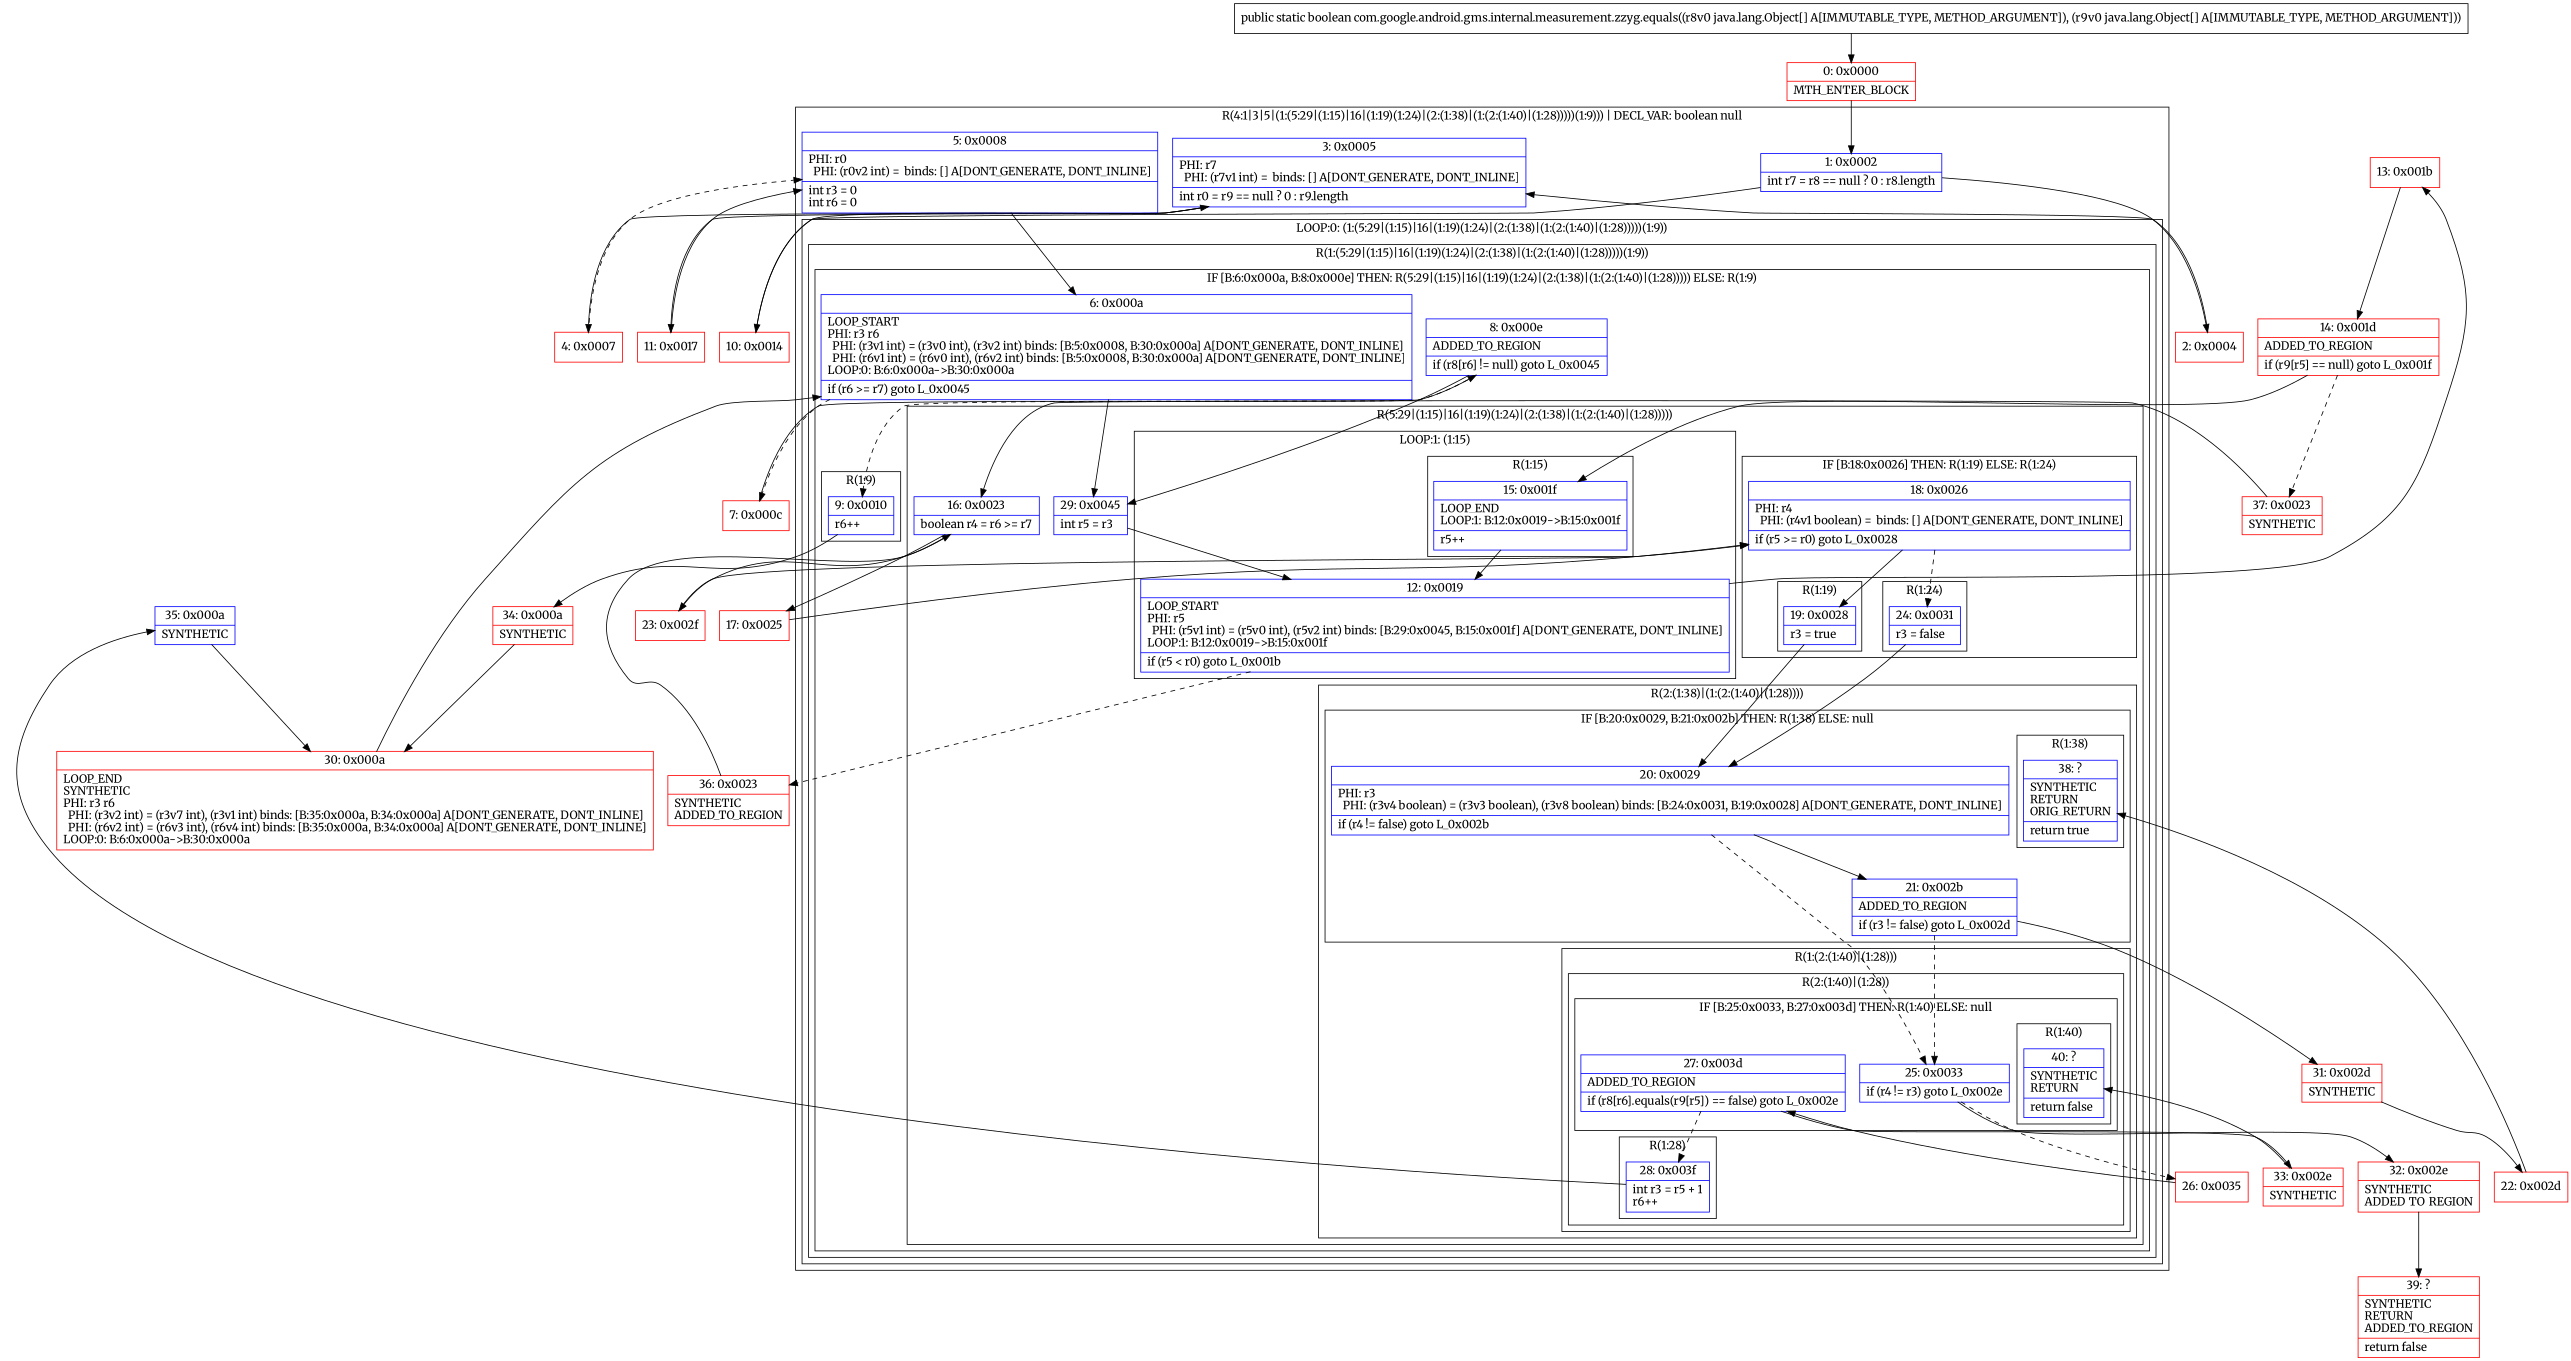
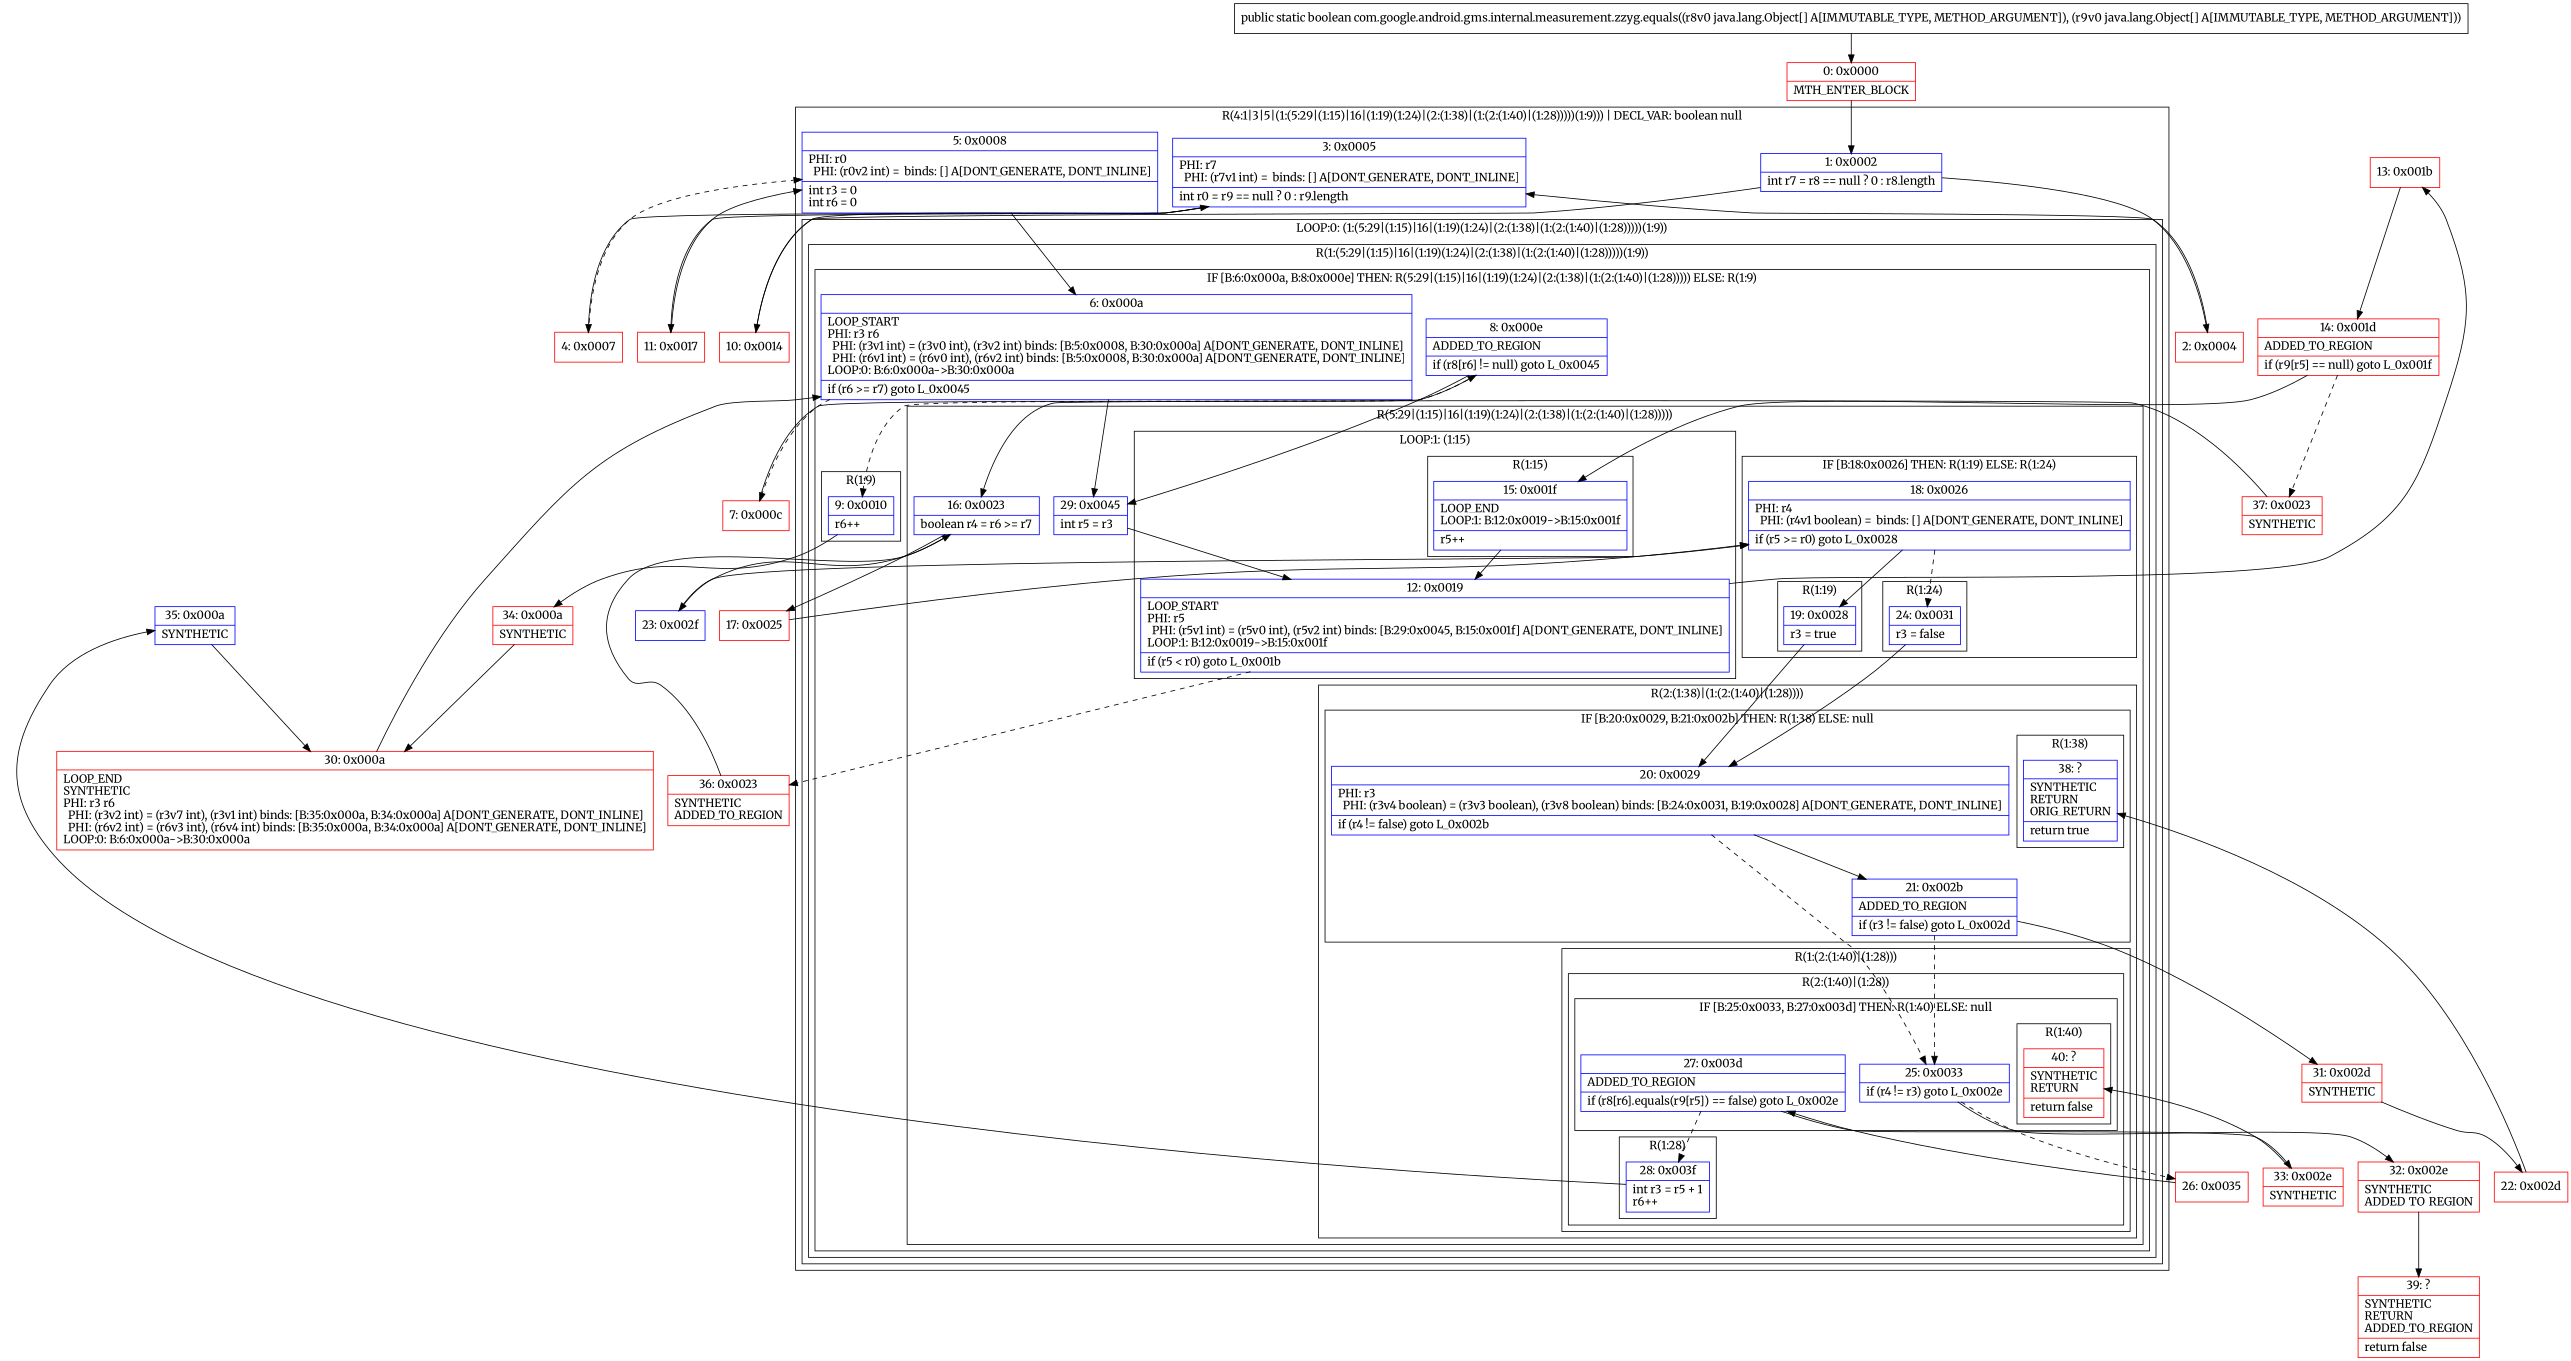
(670, 626) -> (670, 626)
(2064, 1083) -> (2064, 1083)
